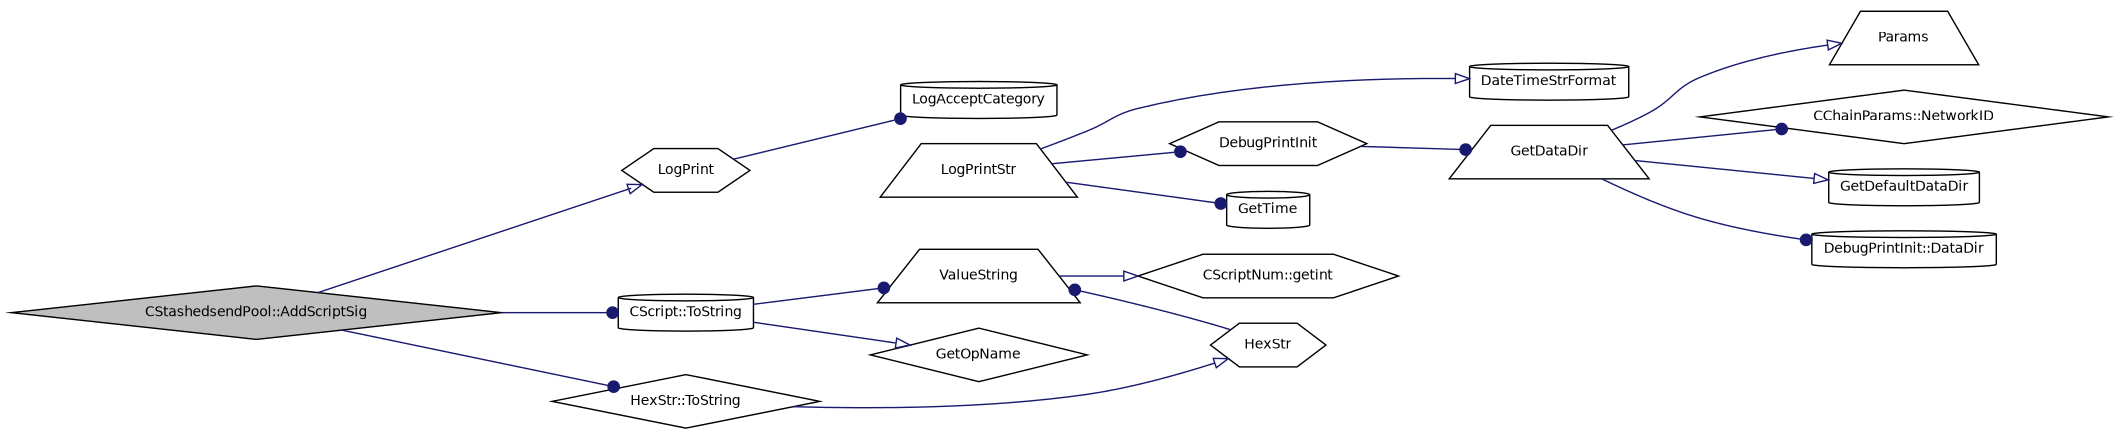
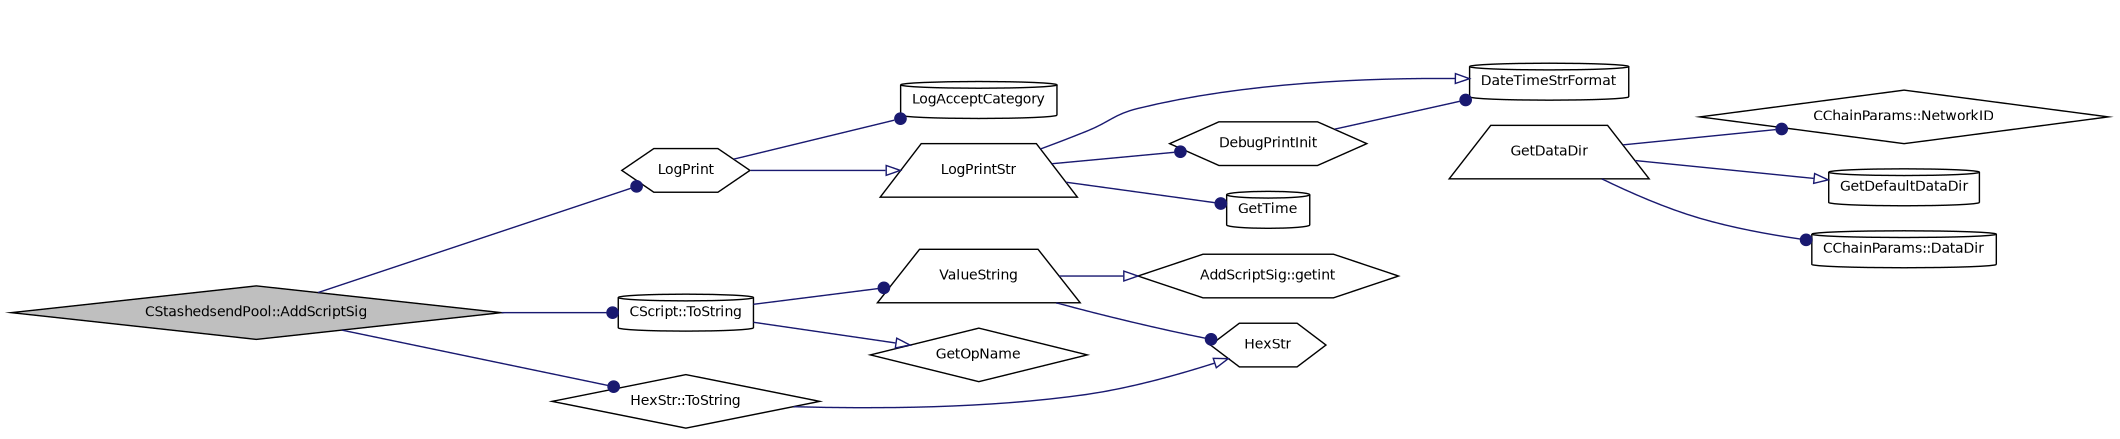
(1904, 38) -> none
(1411, 148) -> (1397, 115)
none -> (818, 170)
(475, 240) -> (475, 240)
(1904, 249) -> (1904, 249)
(1268, 276) -> (1268, 276)
(1156, 309) -> (1130, 322)
